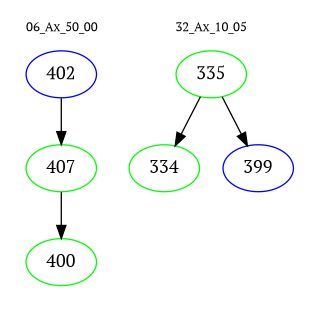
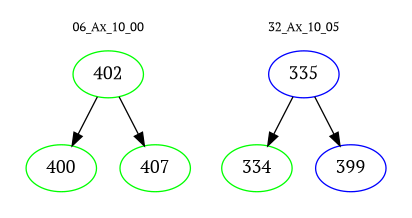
(62, 28) -> (108, 28)
(61, 74) -> (108, 74)
(211, 74) -> (304, 74)
(61, 209) -> (88, 115)
